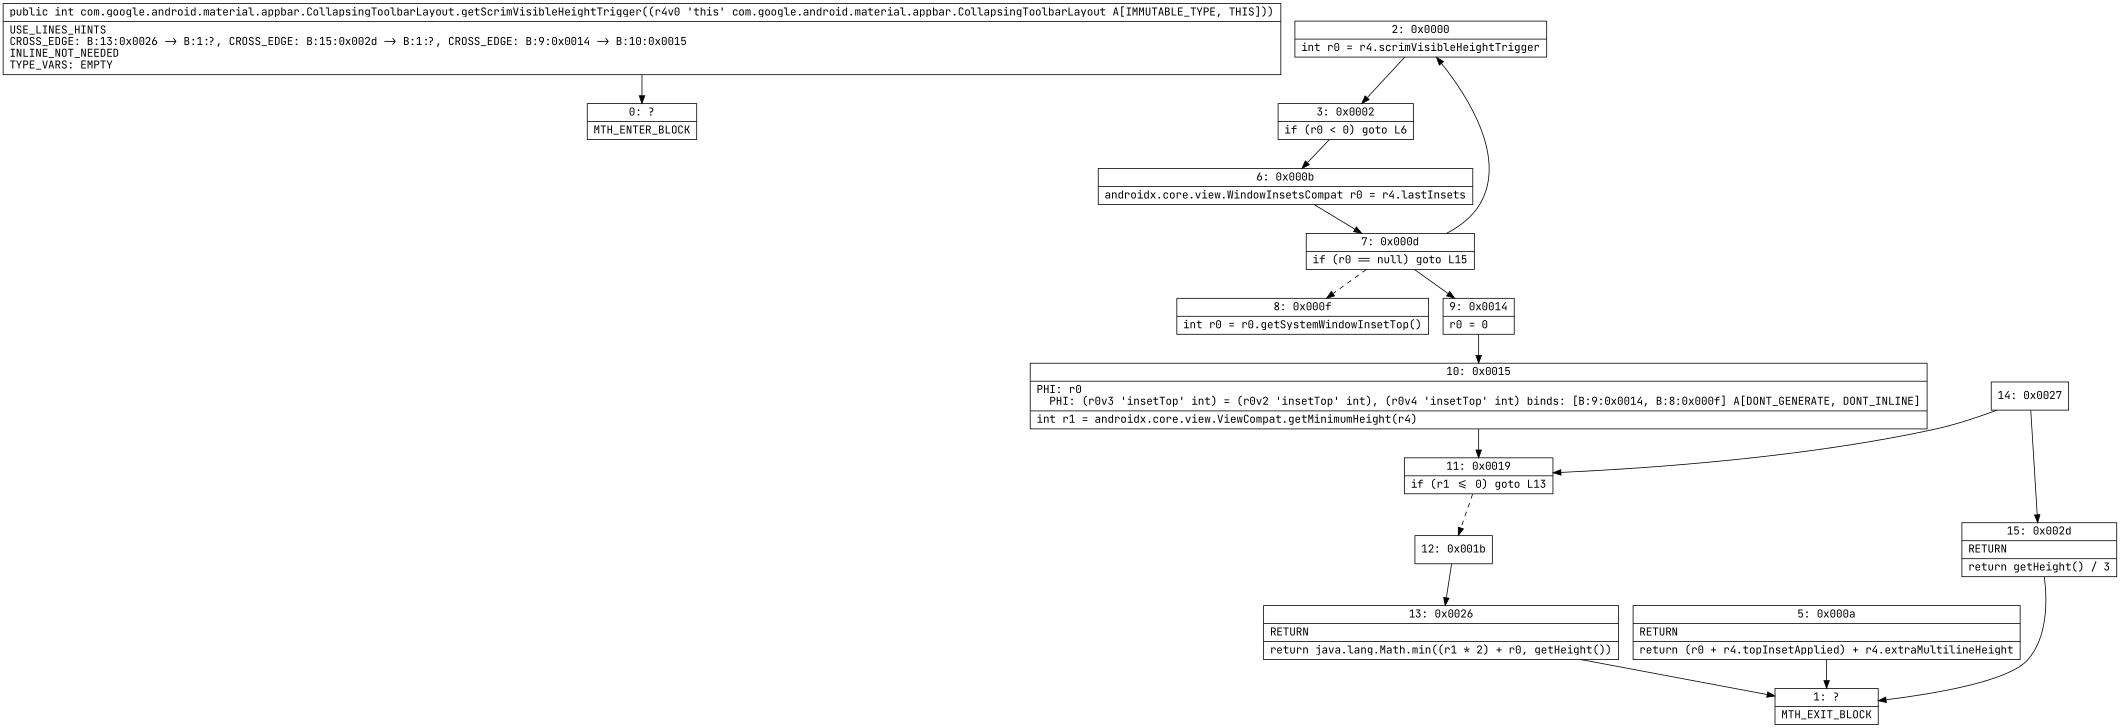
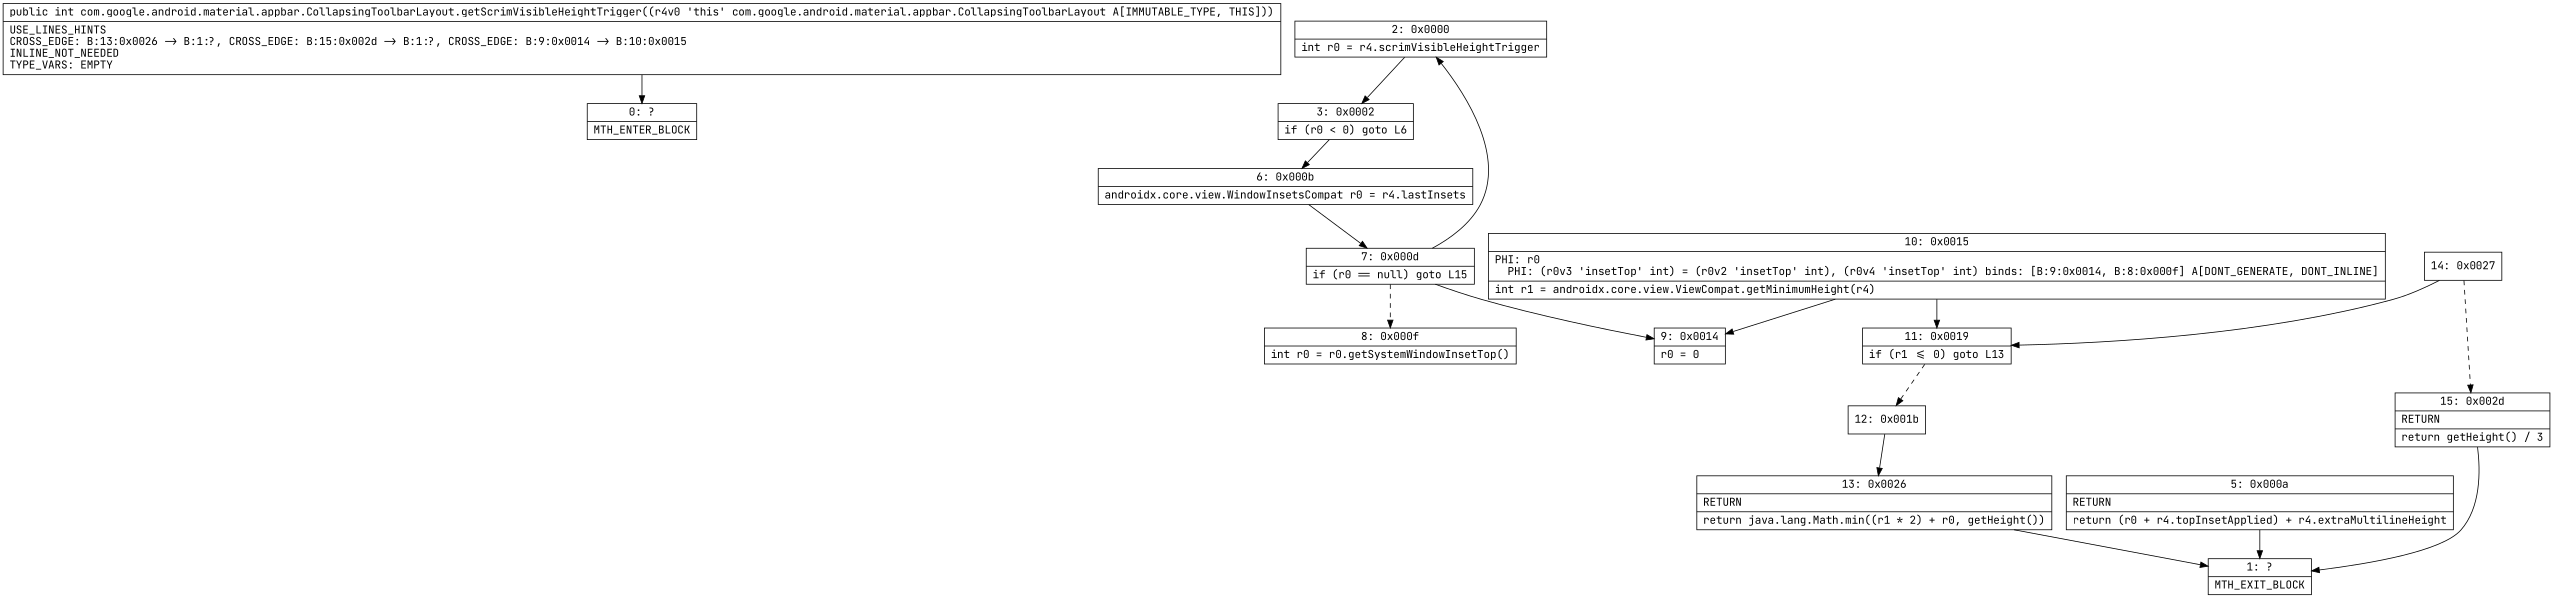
(1479, 345) -> (1784, 315)
(2034, 463) -> (2467, 333)
